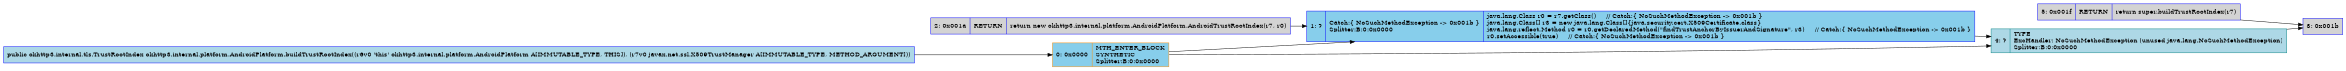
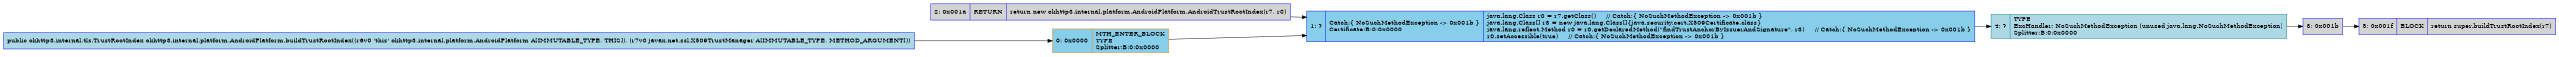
(2094, 12) -> (2412, 26)
(2269, 22) -> (2349, 26)
(1361, 30) -> (1366, 30)
(1578, 52) -> none
(1116, 55) -> (1105, 41)
